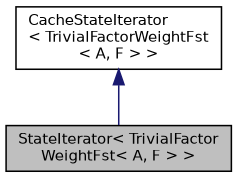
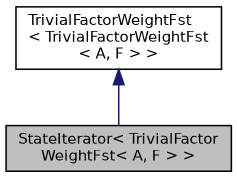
(119, 38) -> (119, 38)
